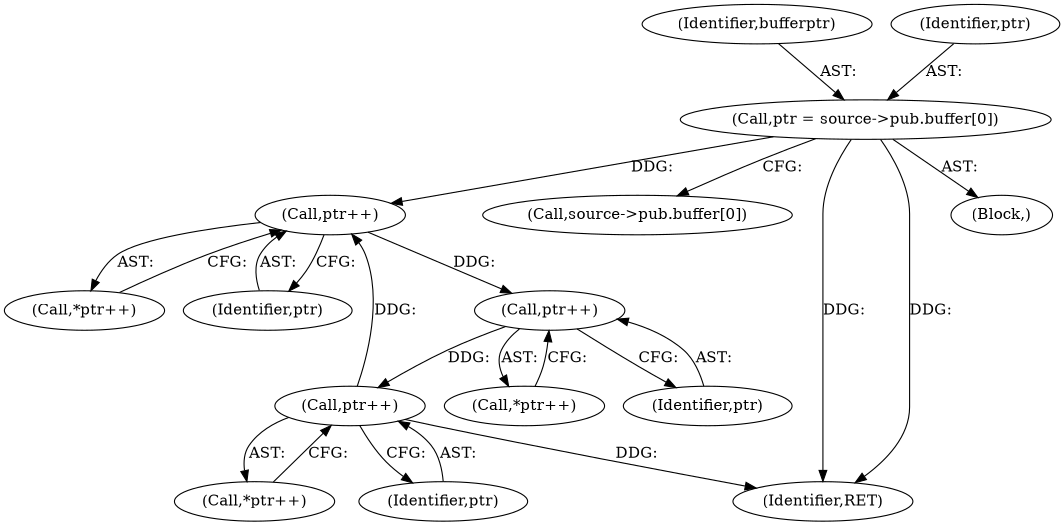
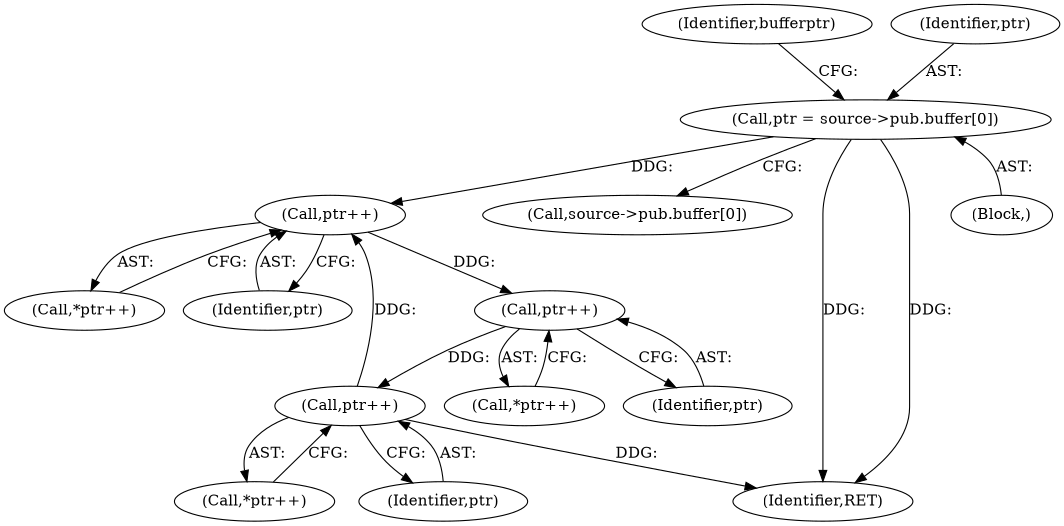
(841, 72) -> (841, 72)
(931, 165) -> (991, 163)
